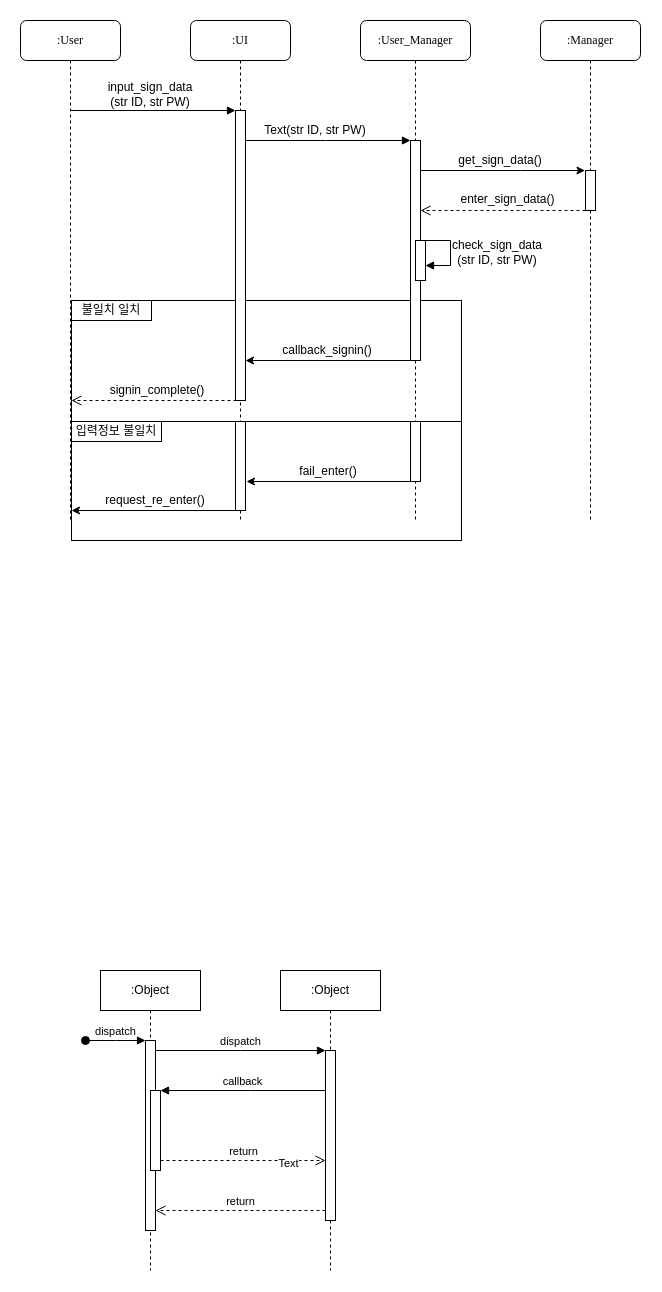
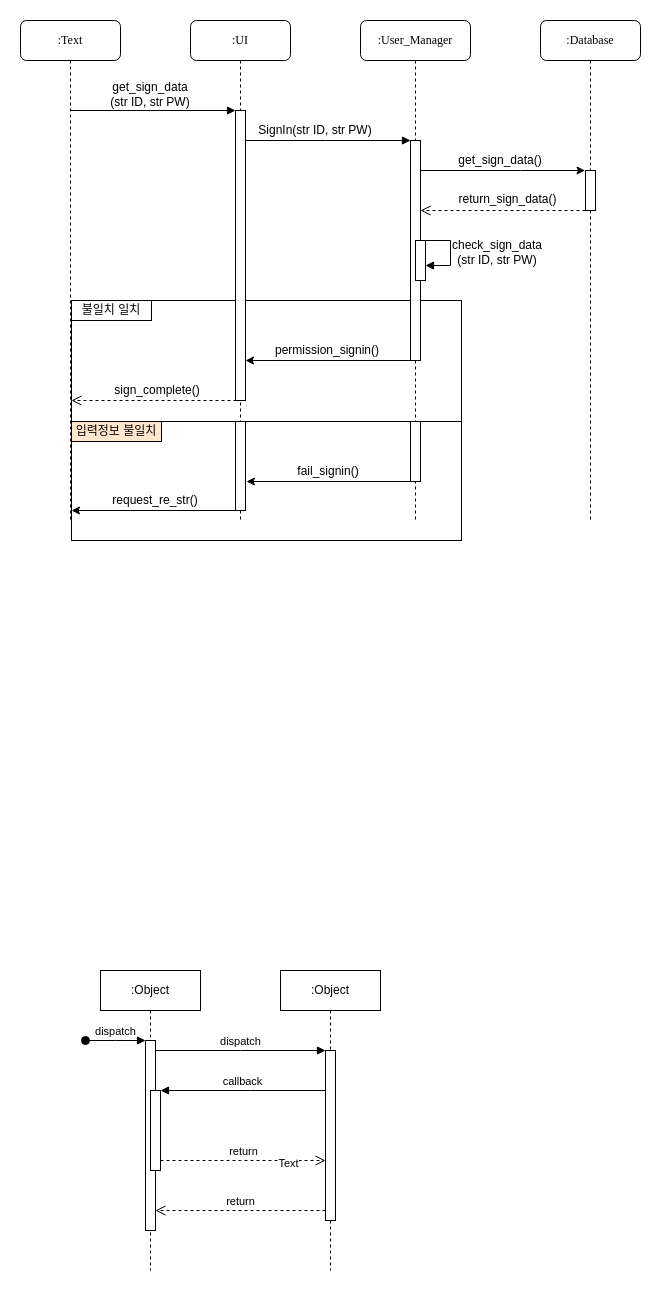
(71, 41) -> (71, 41)
(591, 41) -> (591, 41)
(151, 95) -> (151, 95)
(316, 131) -> (316, 131)
(508, 200) -> (508, 200)
(328, 351) -> (328, 351)
(158, 391) -> (158, 391)
(117, 432) -> (117, 432)
(329, 472) -> (329, 472)
(156, 501) -> (156, 501)
